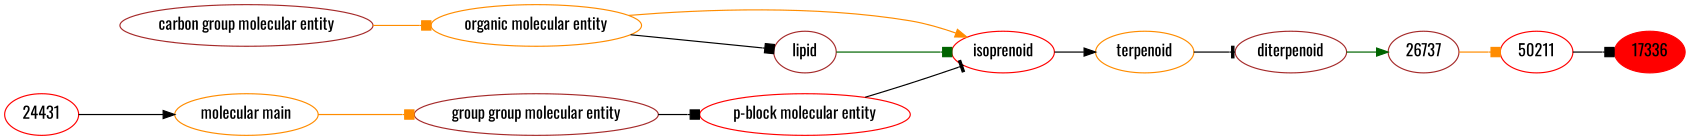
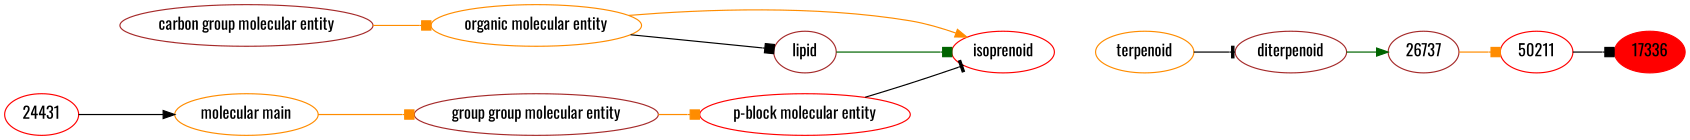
(1069, 52) -> none
(673, 115) -> (673, 115)
